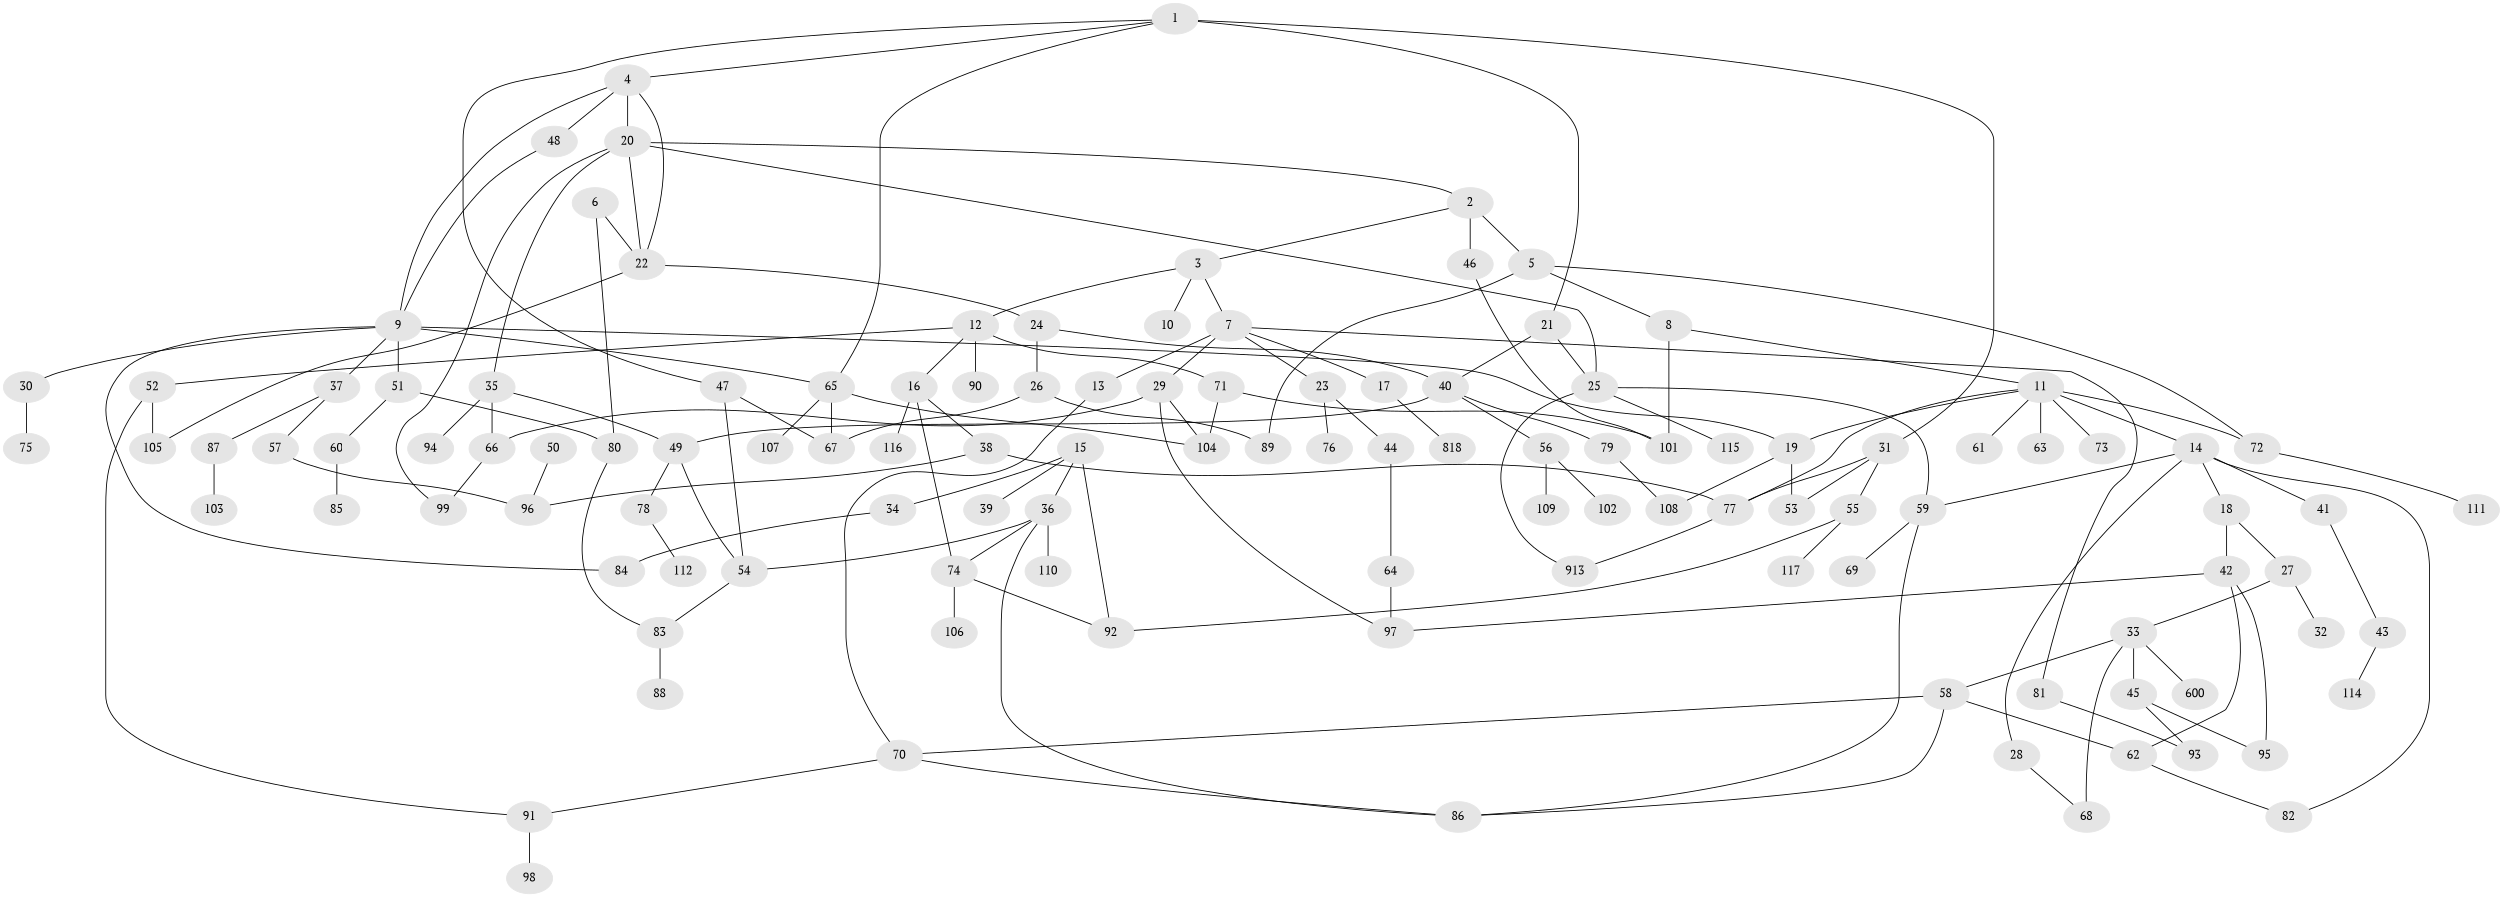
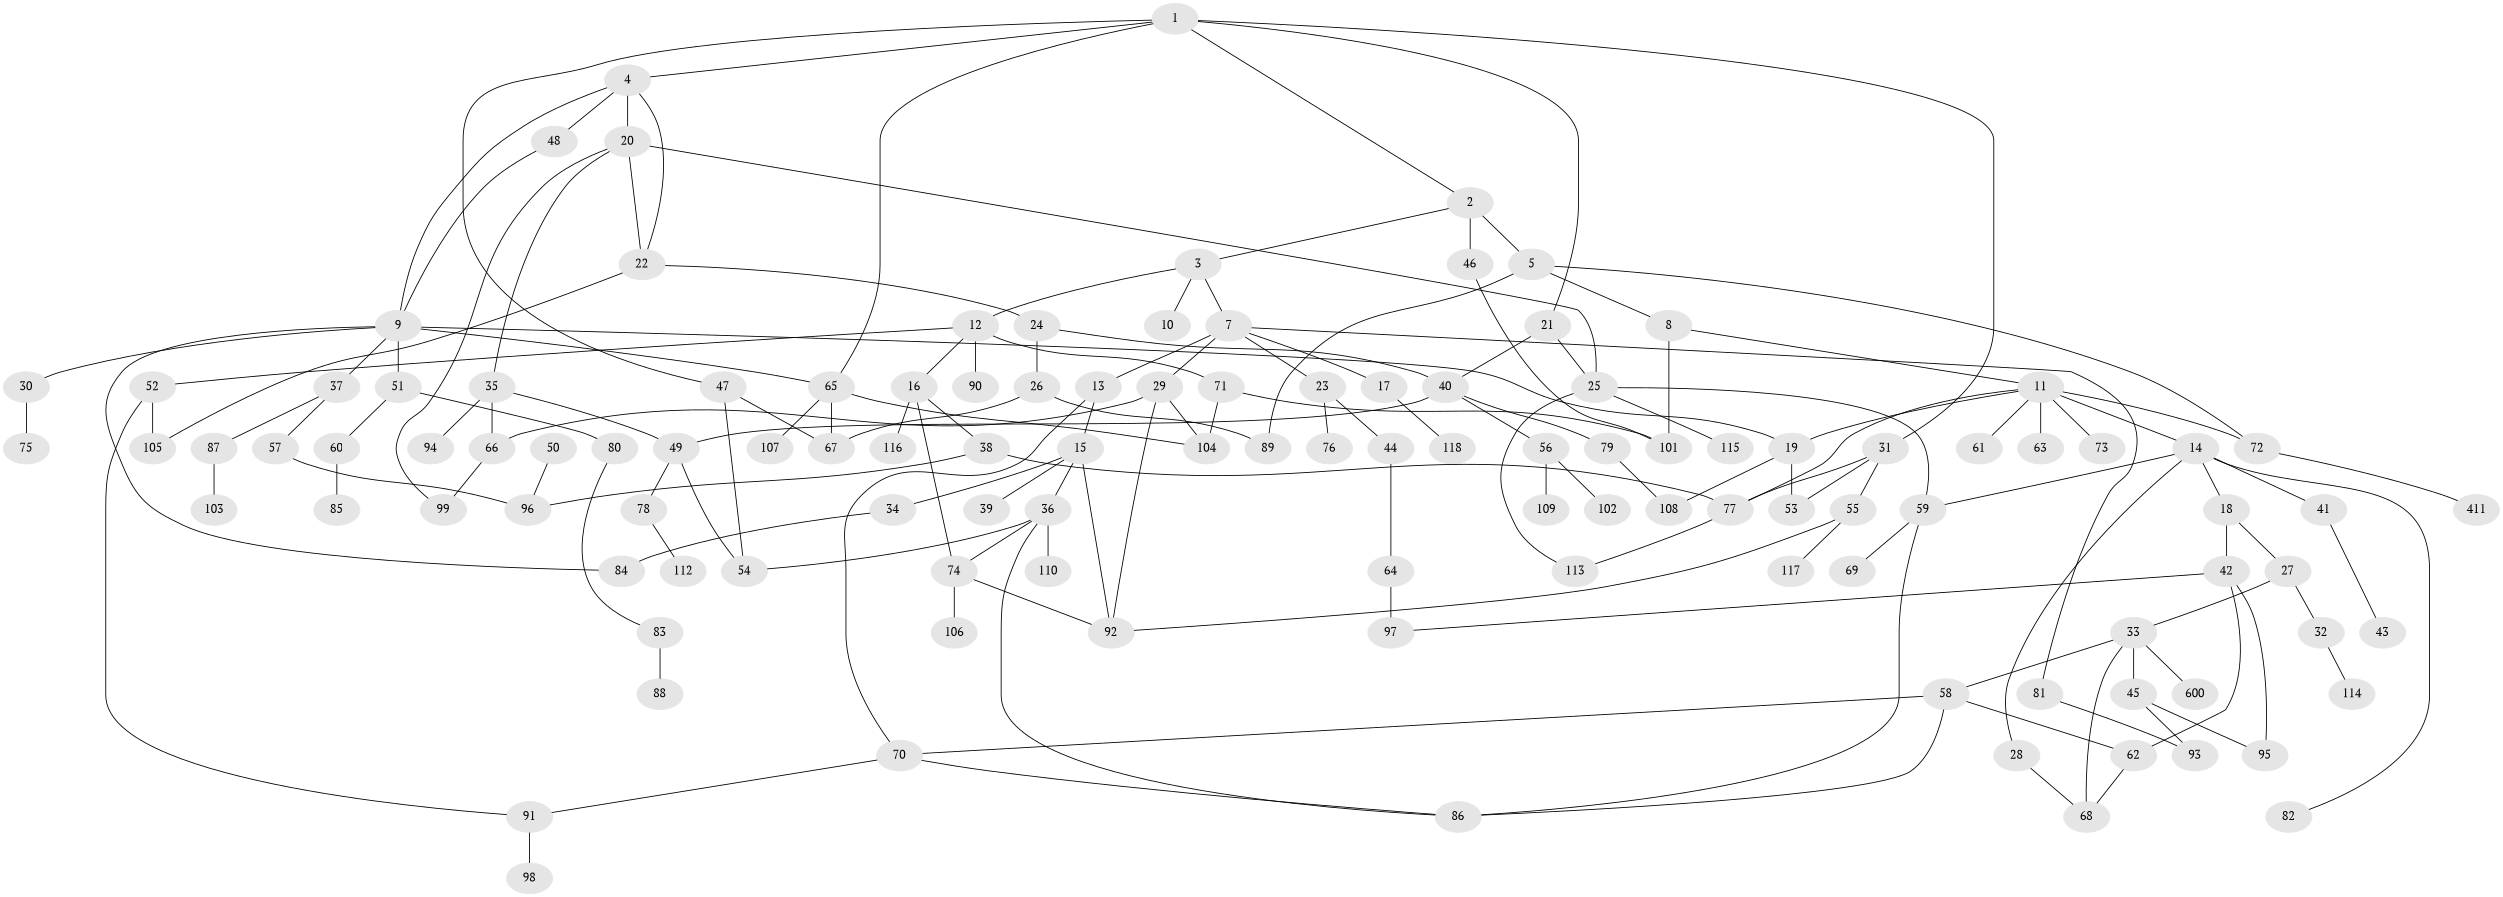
(1053, 154) -> (1323, 111)
(595, 203) -> none
none -> (1089, 418)
(1452, 449) -> (1452, 449)
(2476, 510) -> (2476, 510)
(1239, 536) -> (1132, 510)
(1575, 571) -> (1575, 571)
(702, 602) -> none
(2367, 663) -> (2337, 663)
(2210, 789) -> (2110, 786)
